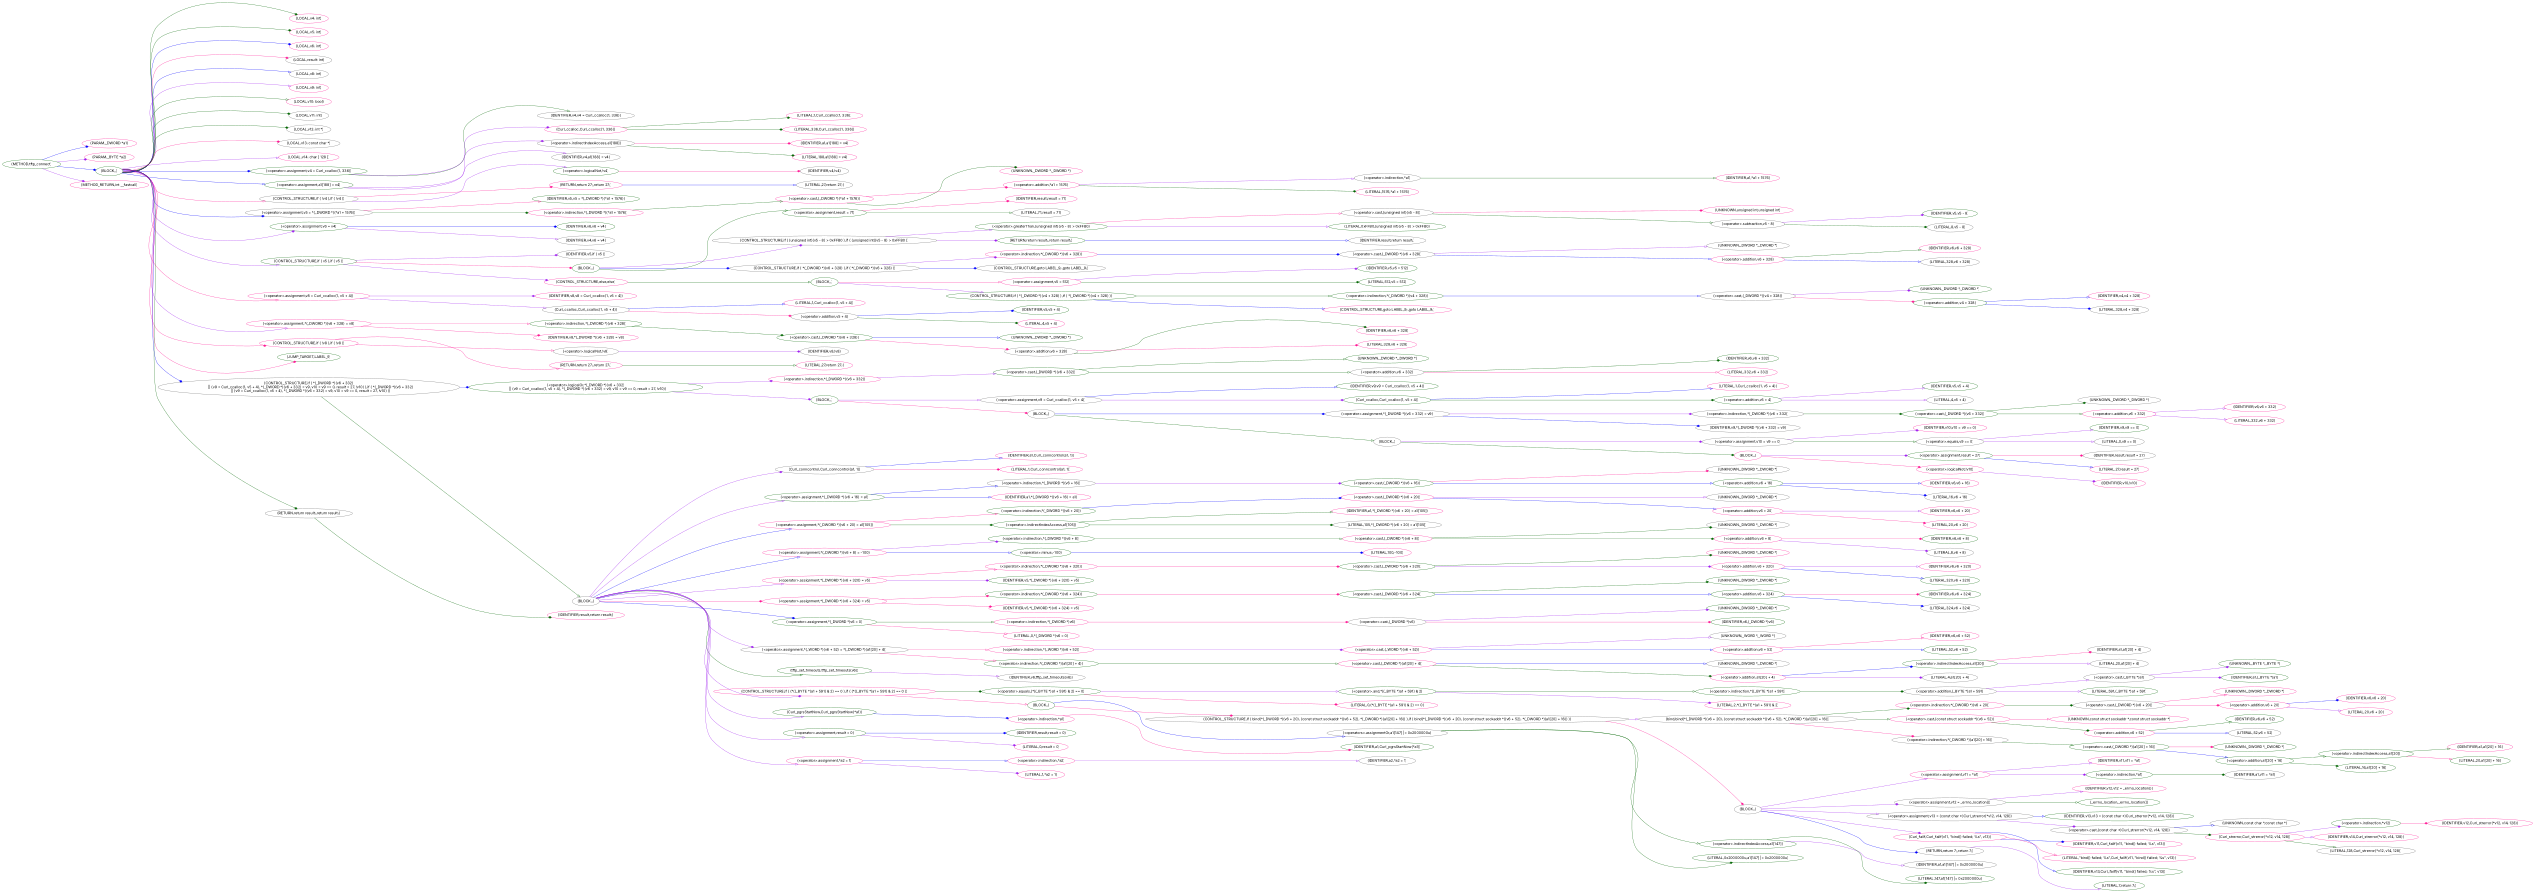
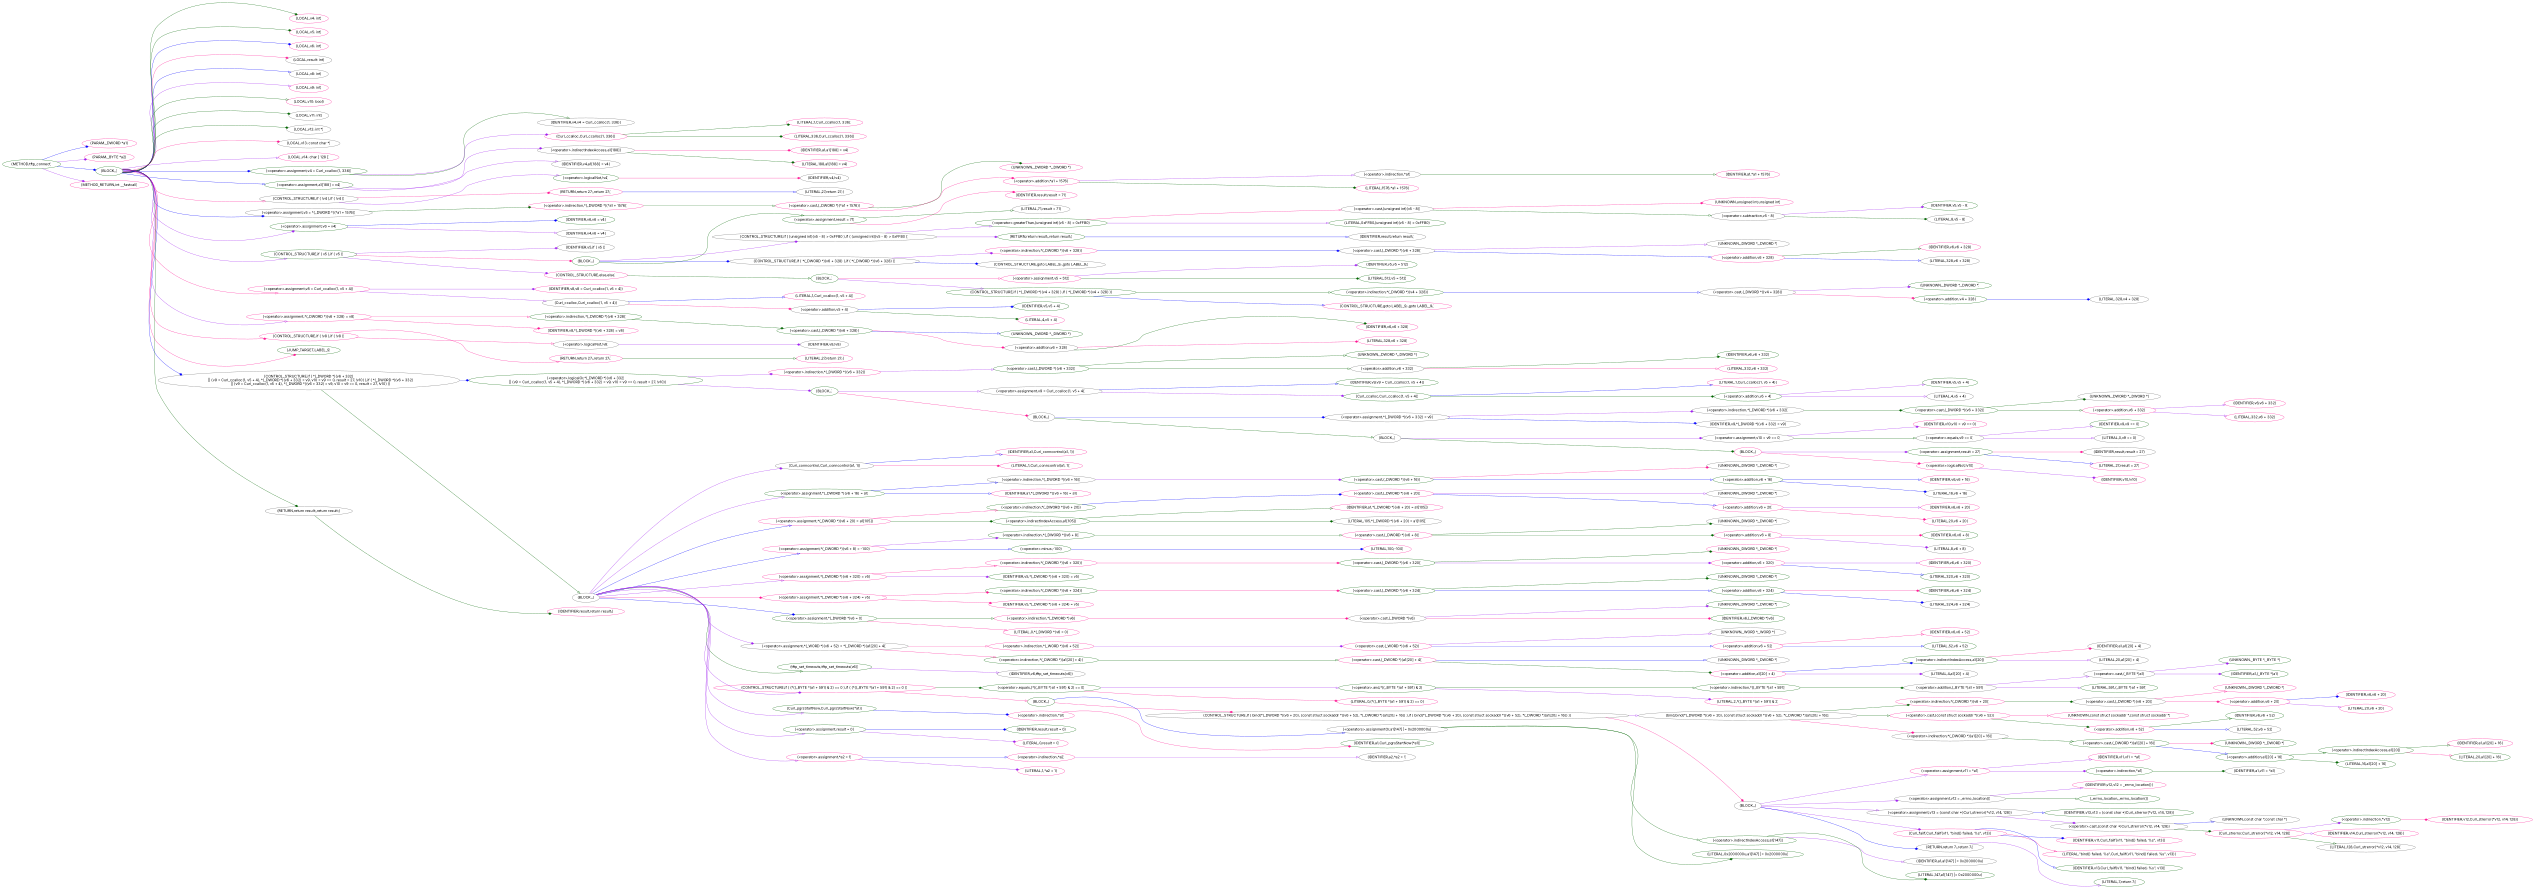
(586, 199) -> none
(2119, 296) -> none
